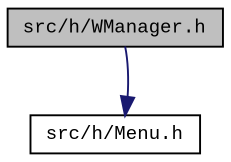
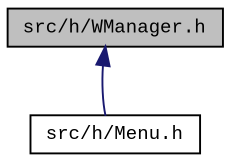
(128, 72) -> (103, 91)
